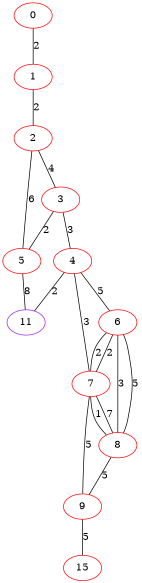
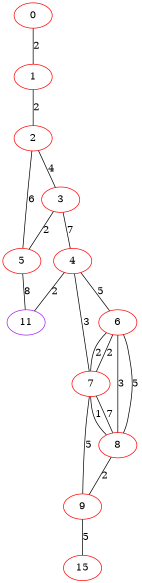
(71, 230) -> (71, 230)
(105, 476) -> (105, 476)
